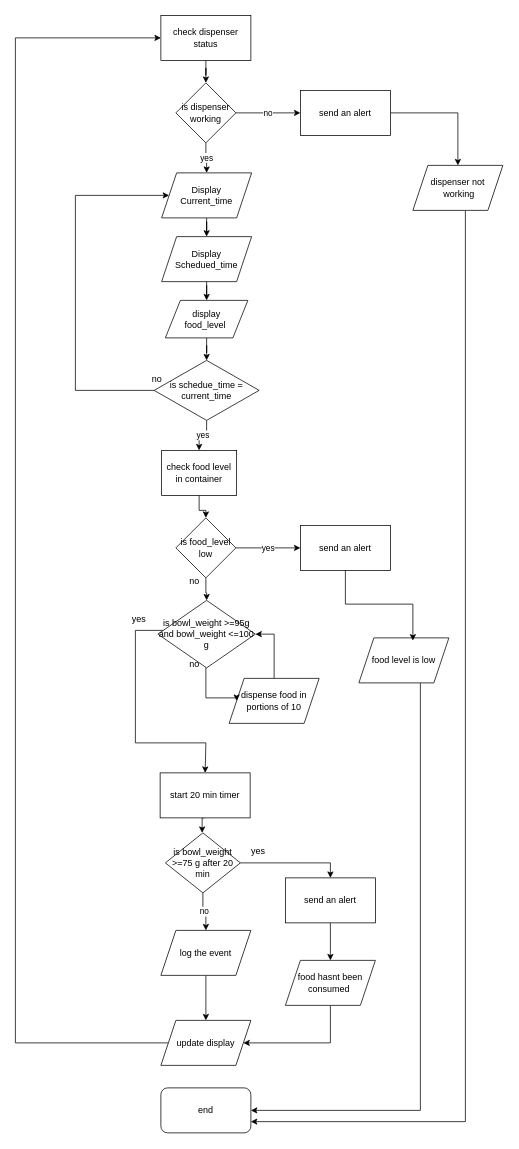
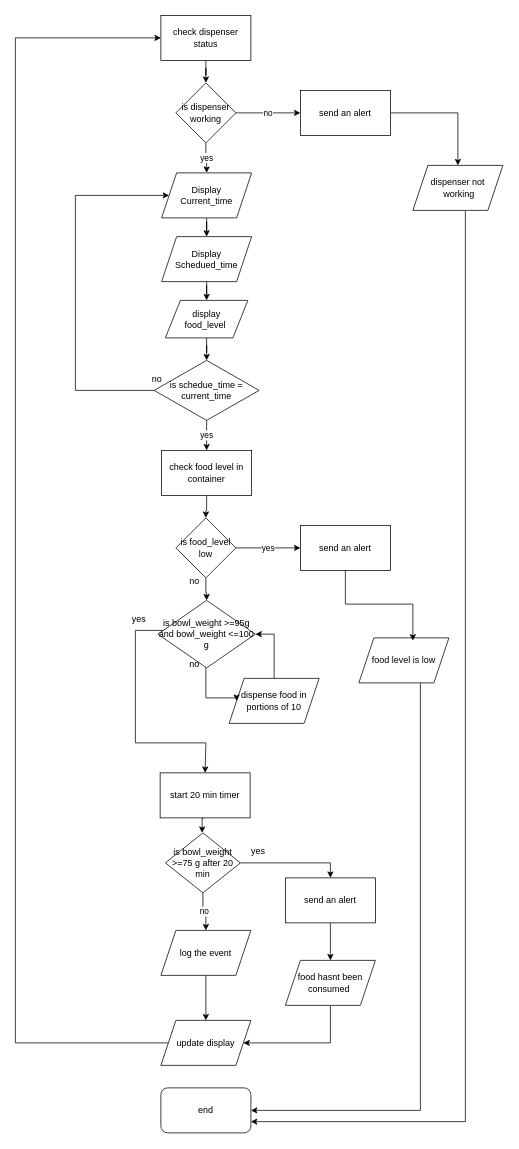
(199, 473) -> (207, 473)
